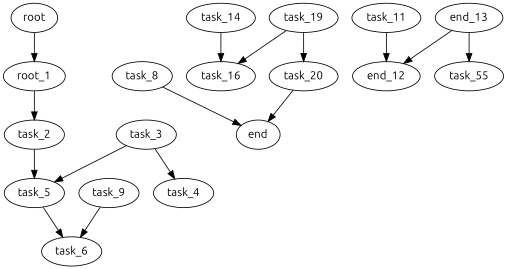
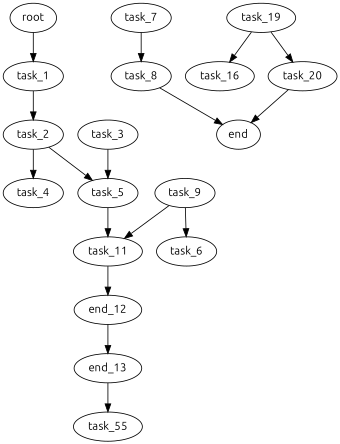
none -> (141, 18)
(221, 18) -> none
(431, 45) -> (108, 335)
(34, 76) -> (33, 76)
(163, 160) -> (33, 160)
(51, 219) -> (108, 218)
none -> (150, 220)
